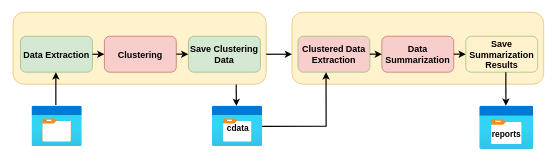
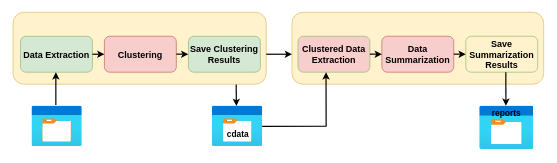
(224, 54) -> (224, 54)
(238, 128) -> (238, 134)
(507, 134) -> (507, 113)
